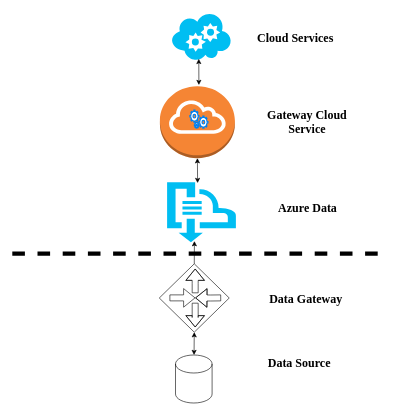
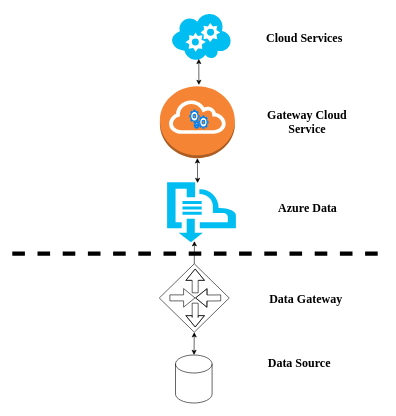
(296, 38) -> (305, 38)
